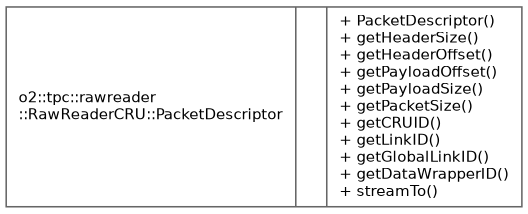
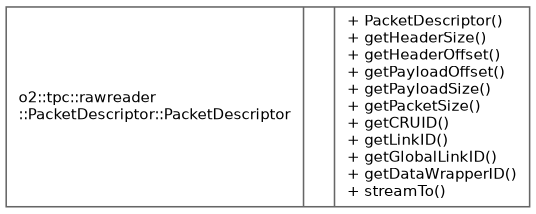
(151, 115) -> (155, 115)
